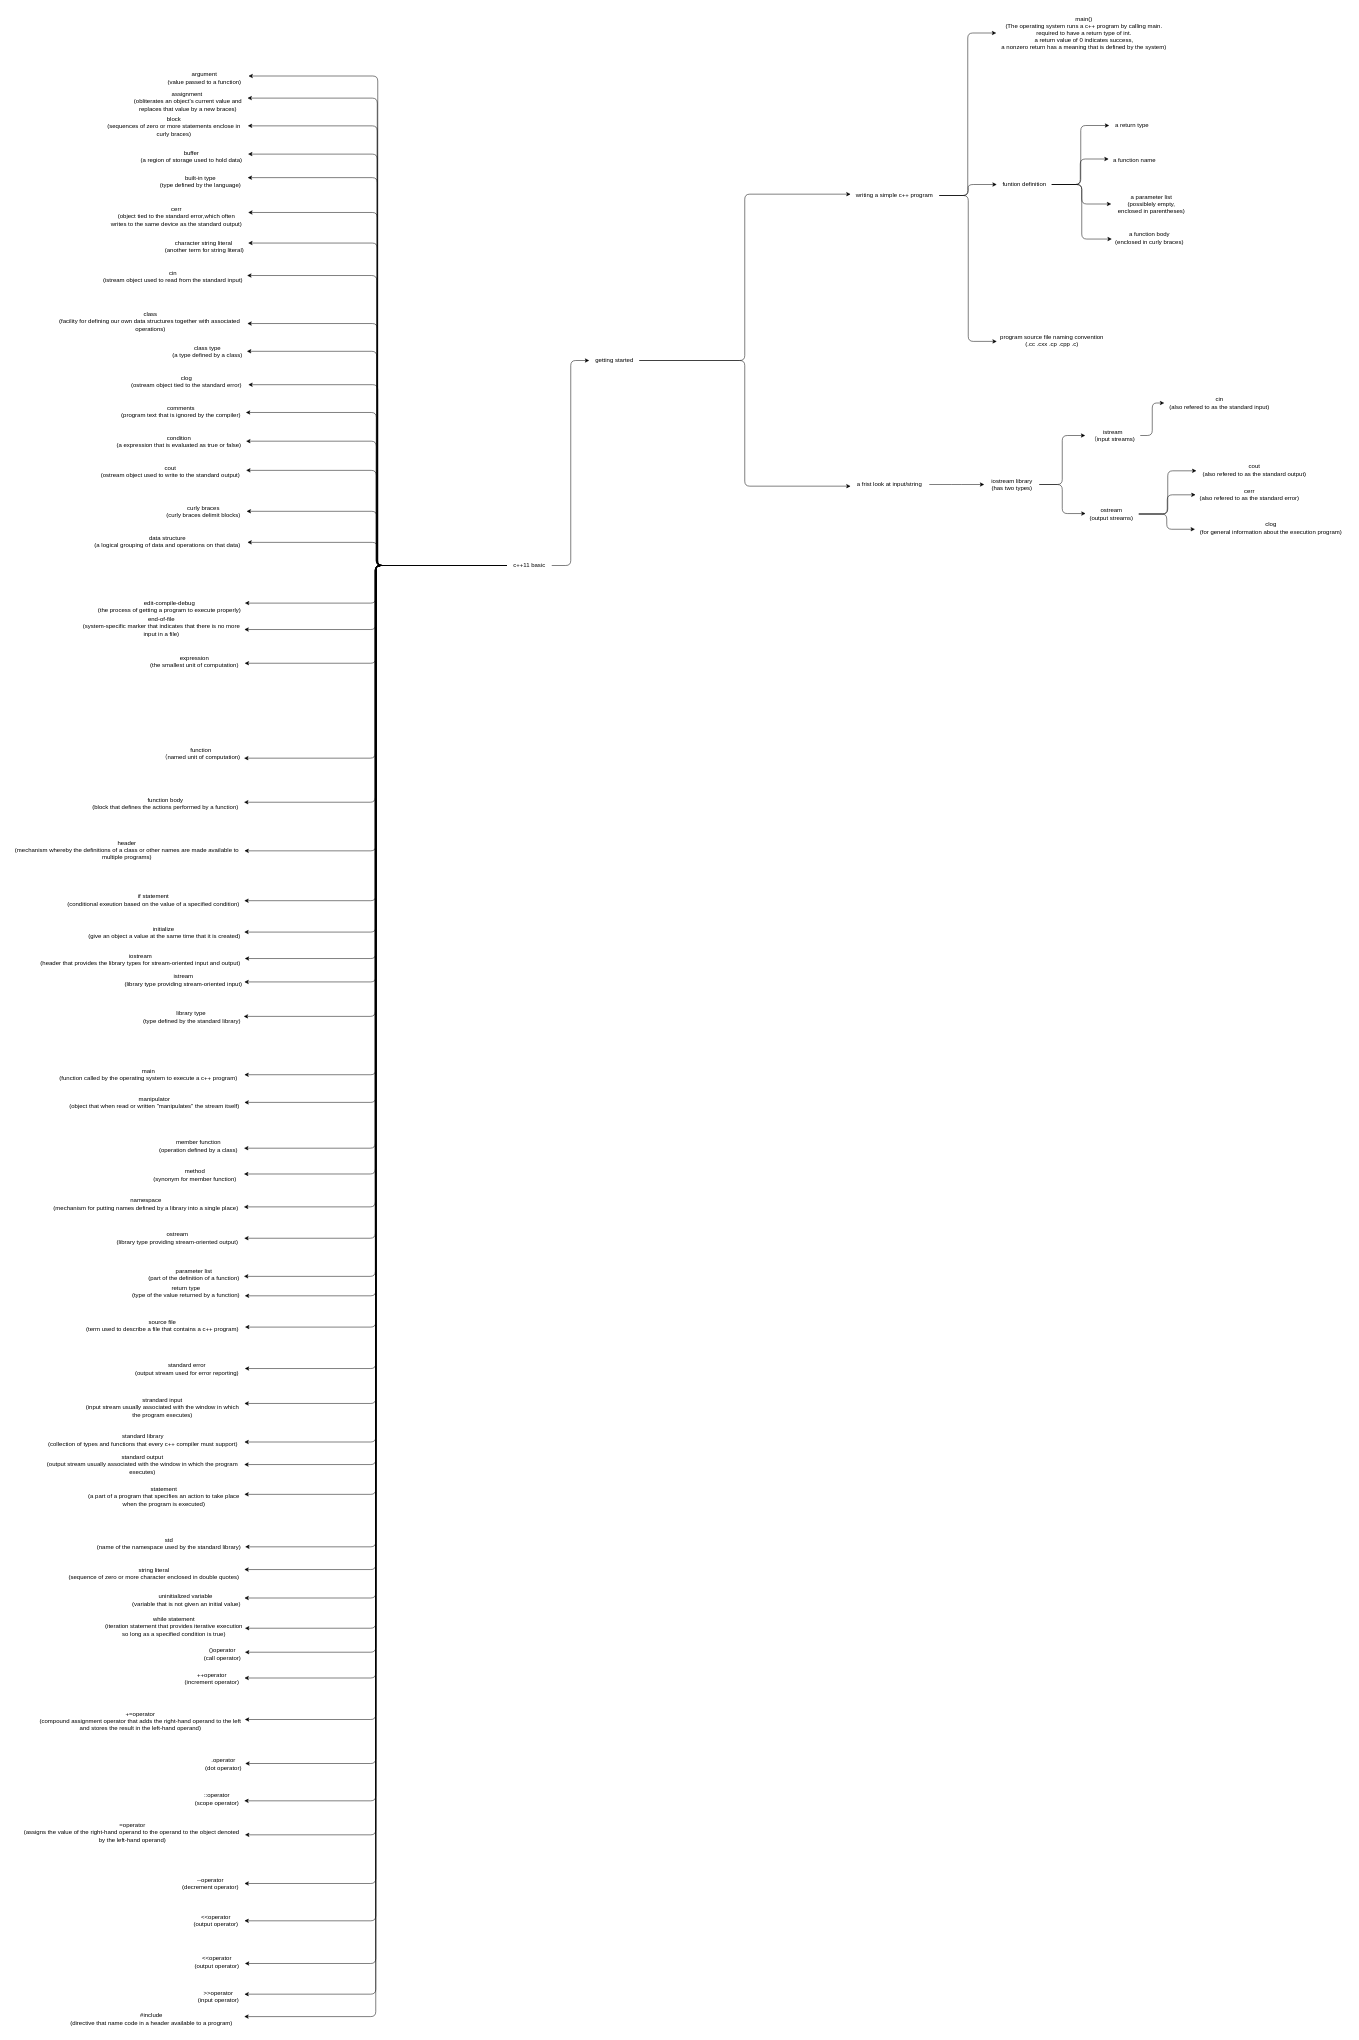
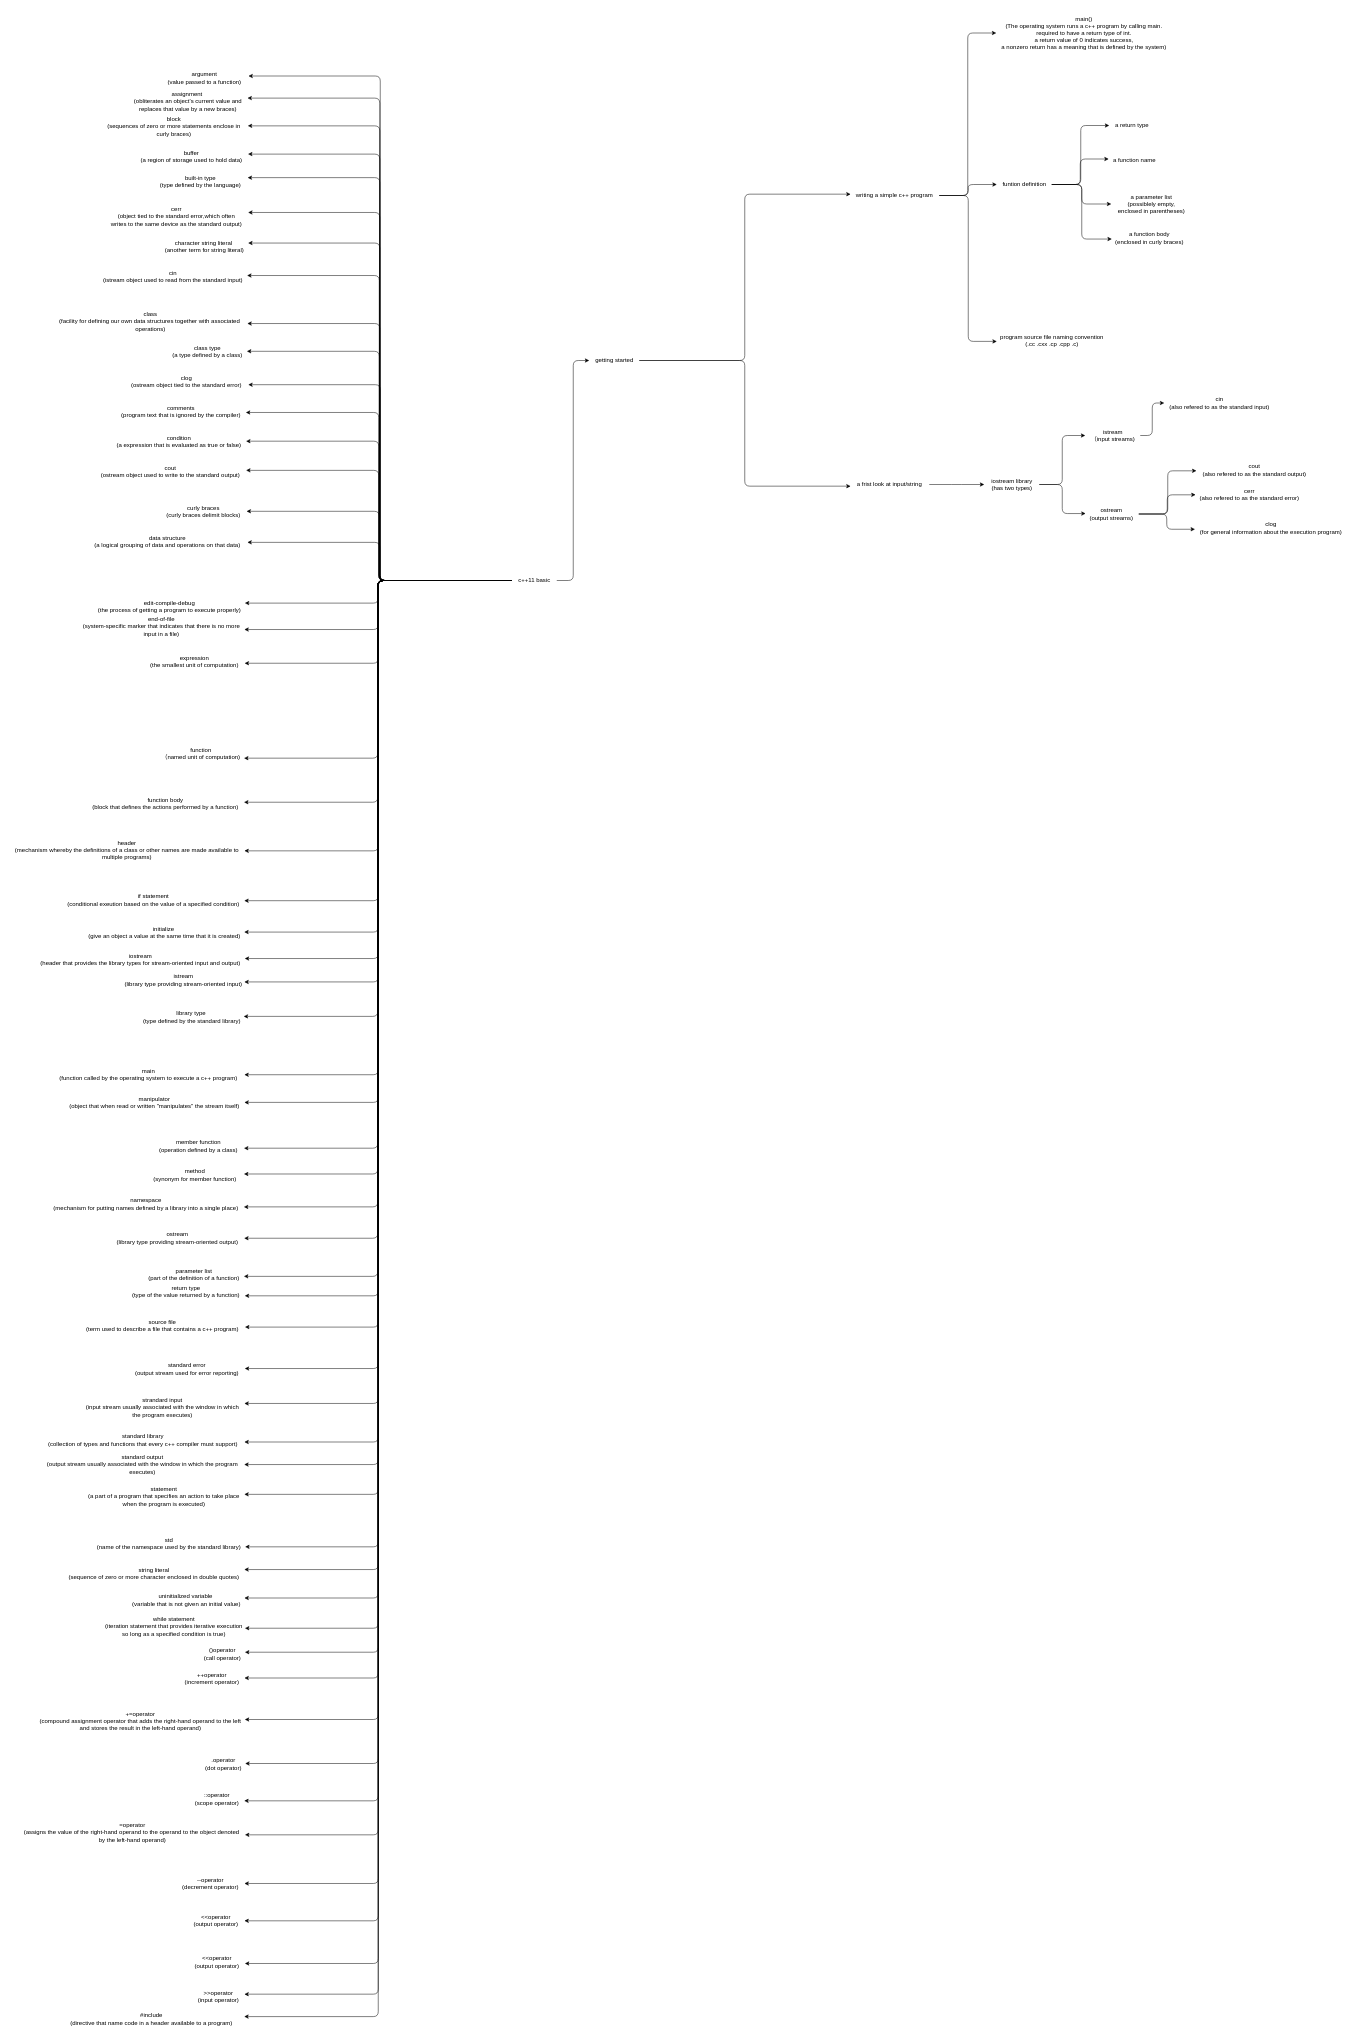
(529, 565) -> (534, 580)
